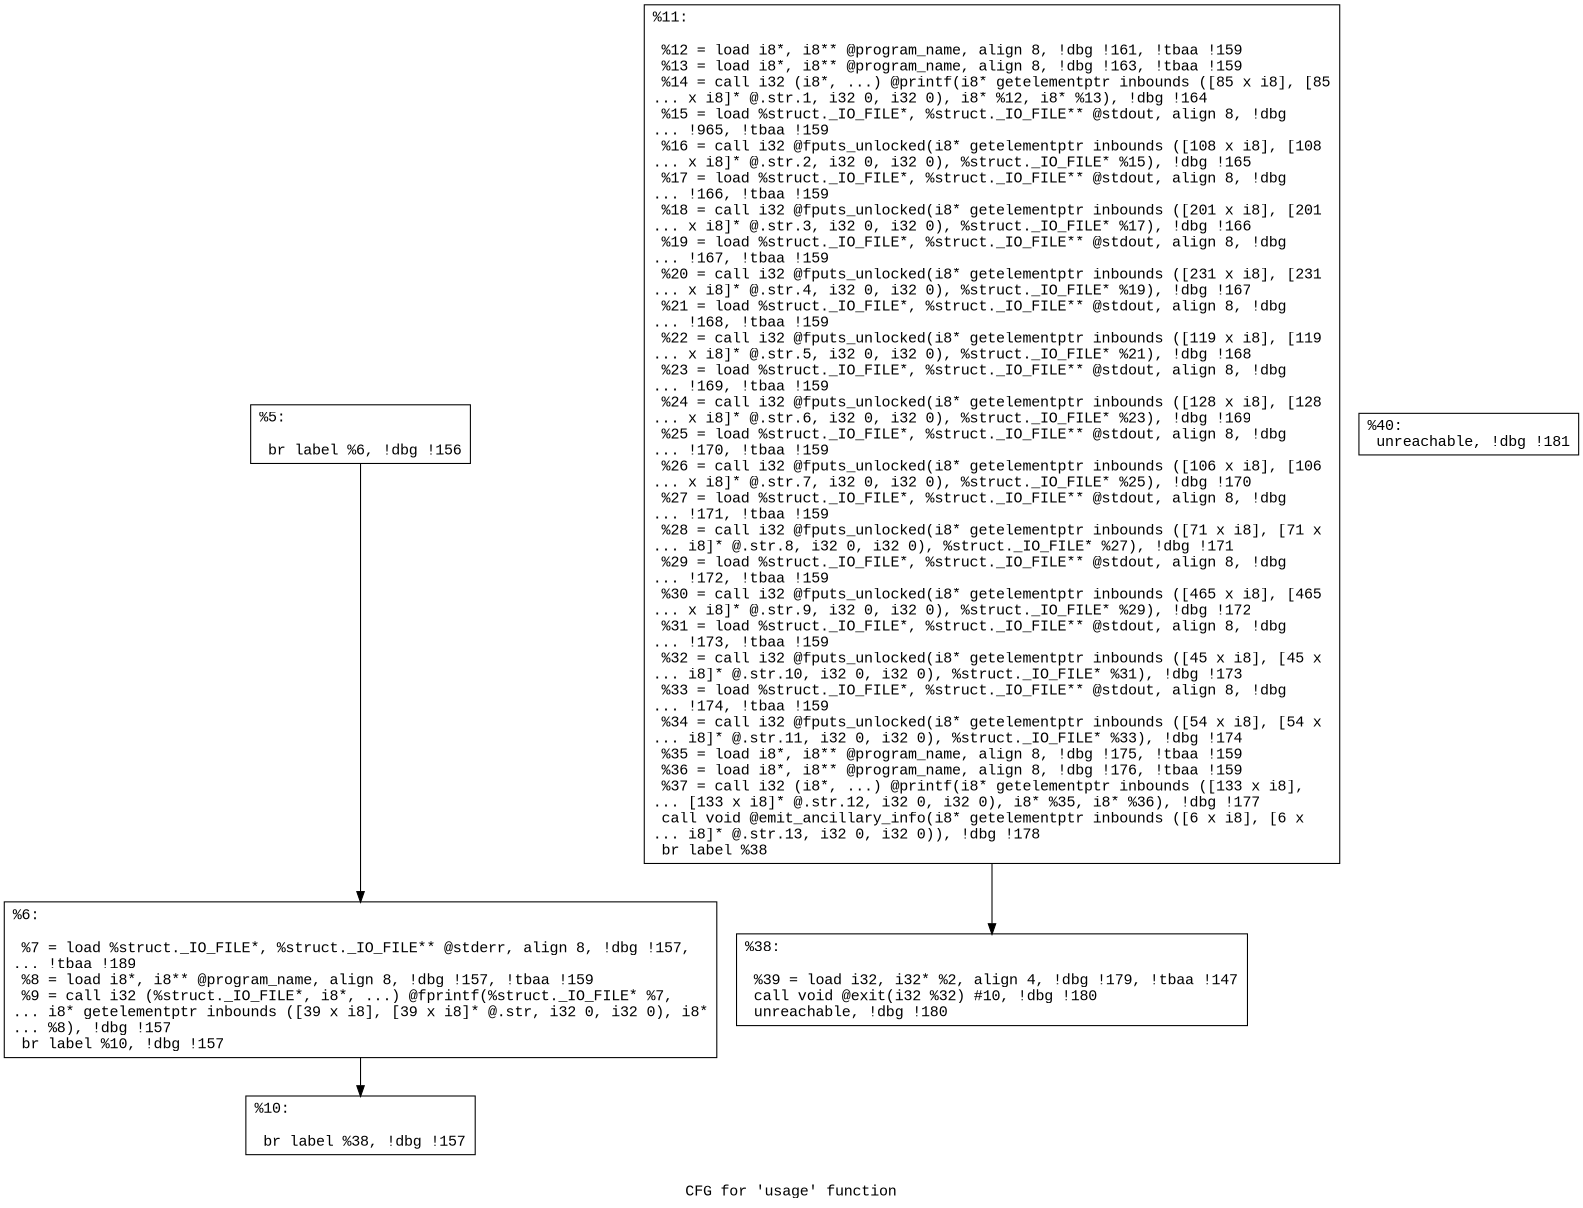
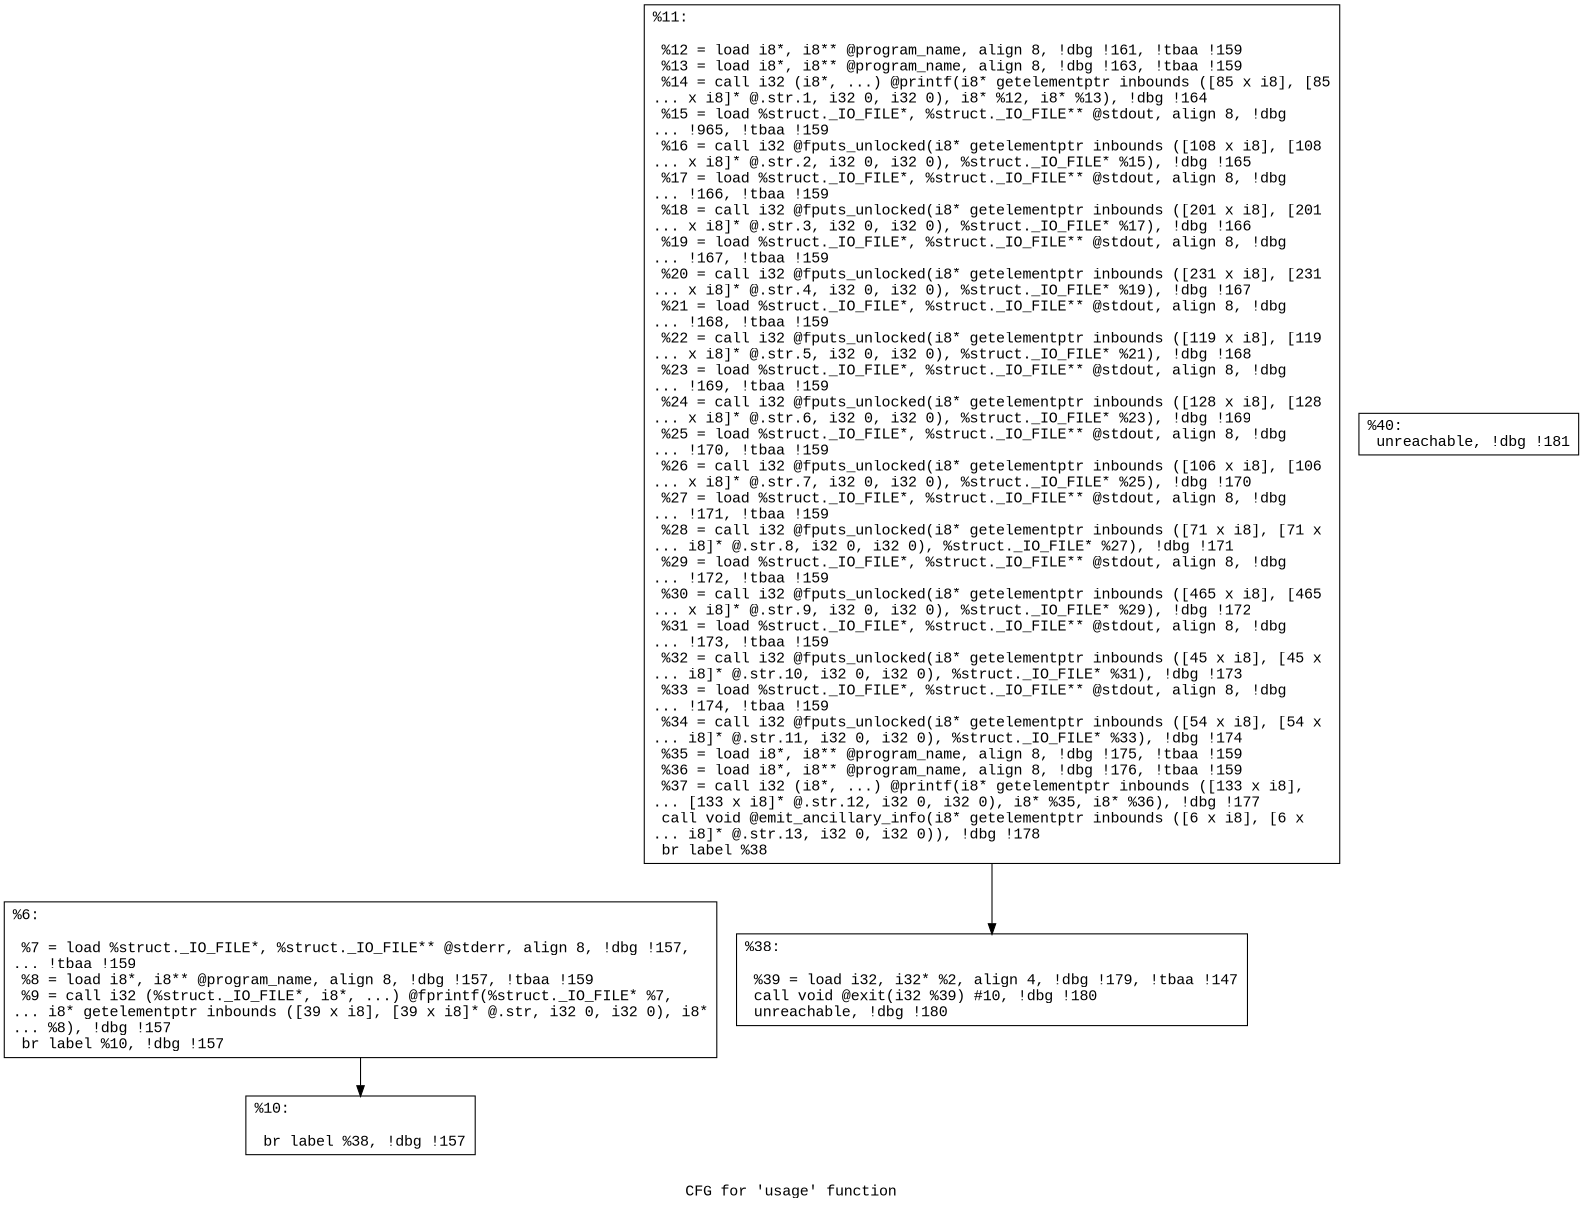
(361, 434) -> none
(75, 964) -> (75, 964)
(922, 996) -> (922, 996)
